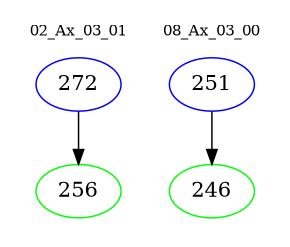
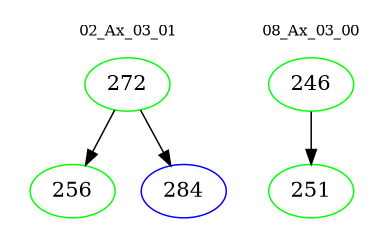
(79, 84) -> (127, 84)
(212, 84) -> (311, 191)
(212, 131) -> (311, 131)
none -> (184, 191)
